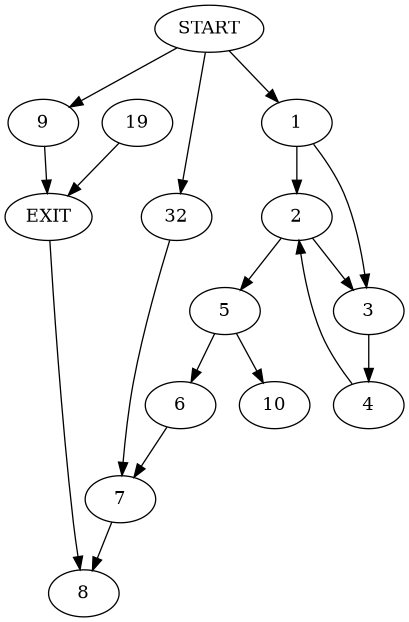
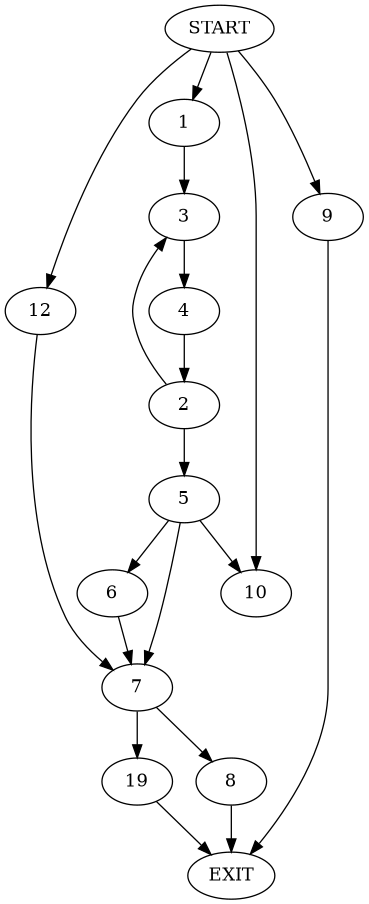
(297, 163) -> none
(177, 217) -> (41, 311)
none -> (256, 303)
(61, 399) -> (231, 822)
none -> (167, 588)
none -> (137, 728)
